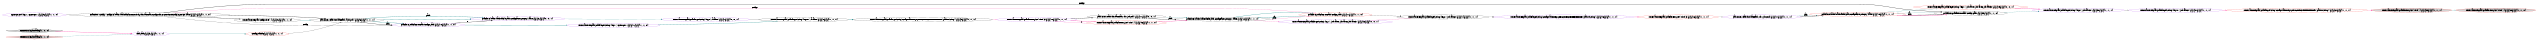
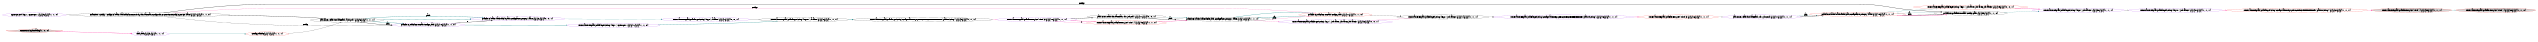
(267, 20) -> none
(34, 31) -> (34, 31)
(34, 37) -> none
